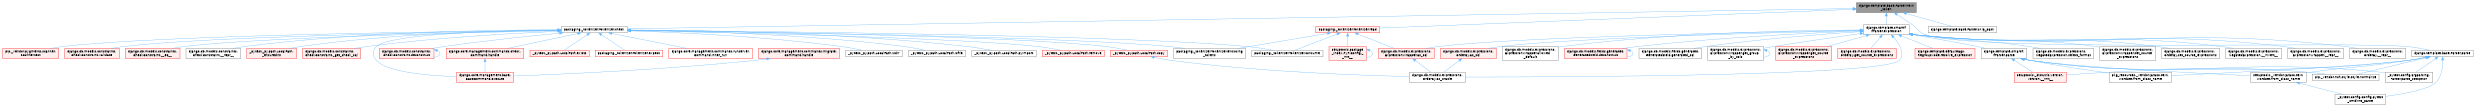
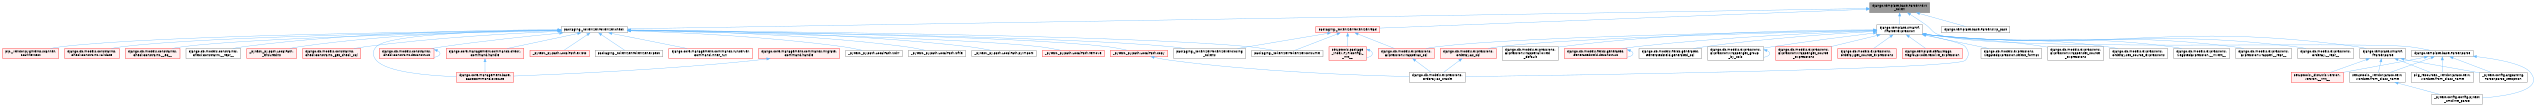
(629, 54) -> (629, 54)
(2346, 77) -> none
